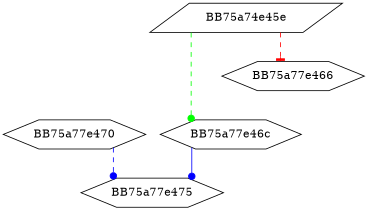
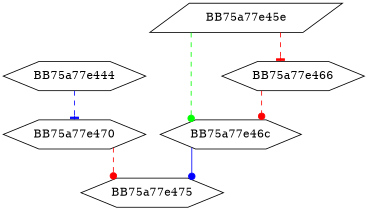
(246, 18) -> (246, 18)
none -> (74, 76)
none -> (262, 102)
(113, 160) -> (113, 160)
